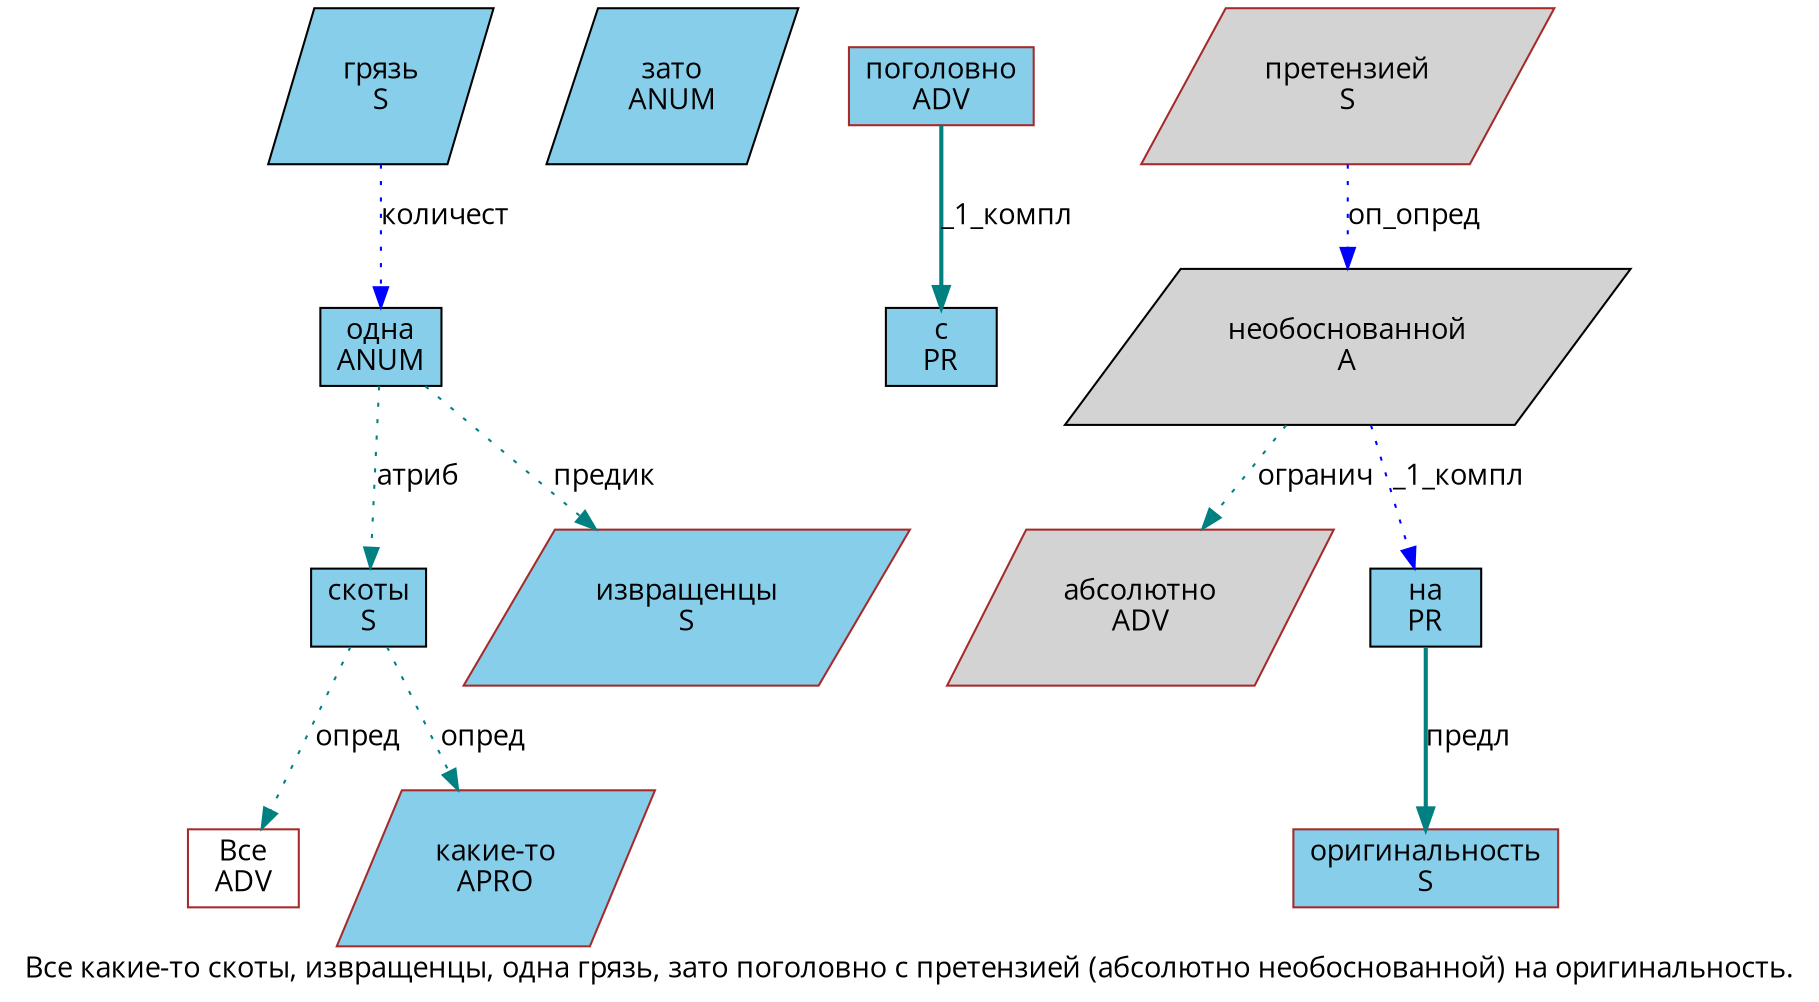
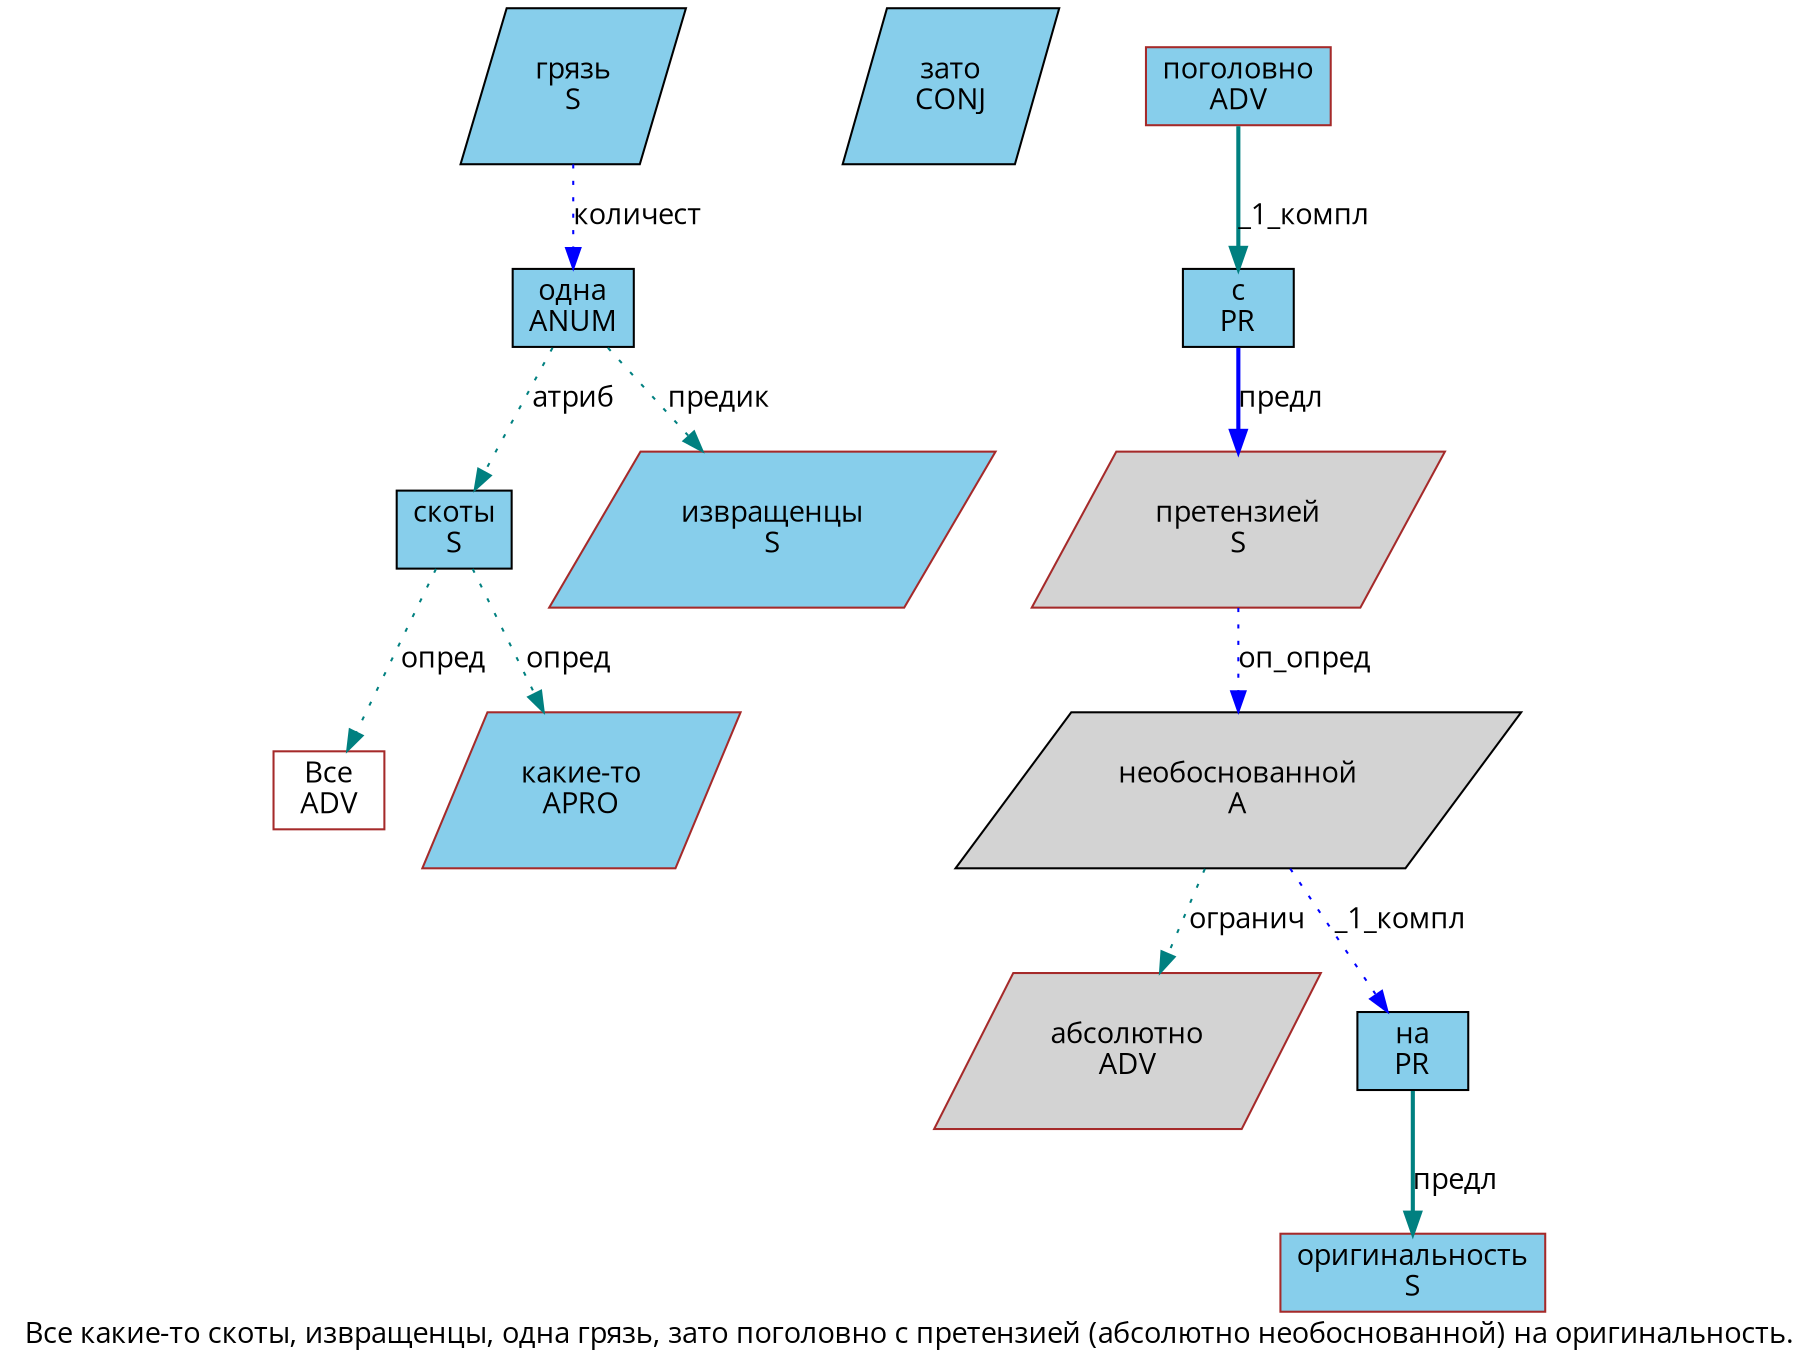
(672, 86) -> (951, 86)
none -> (1238, 389)
